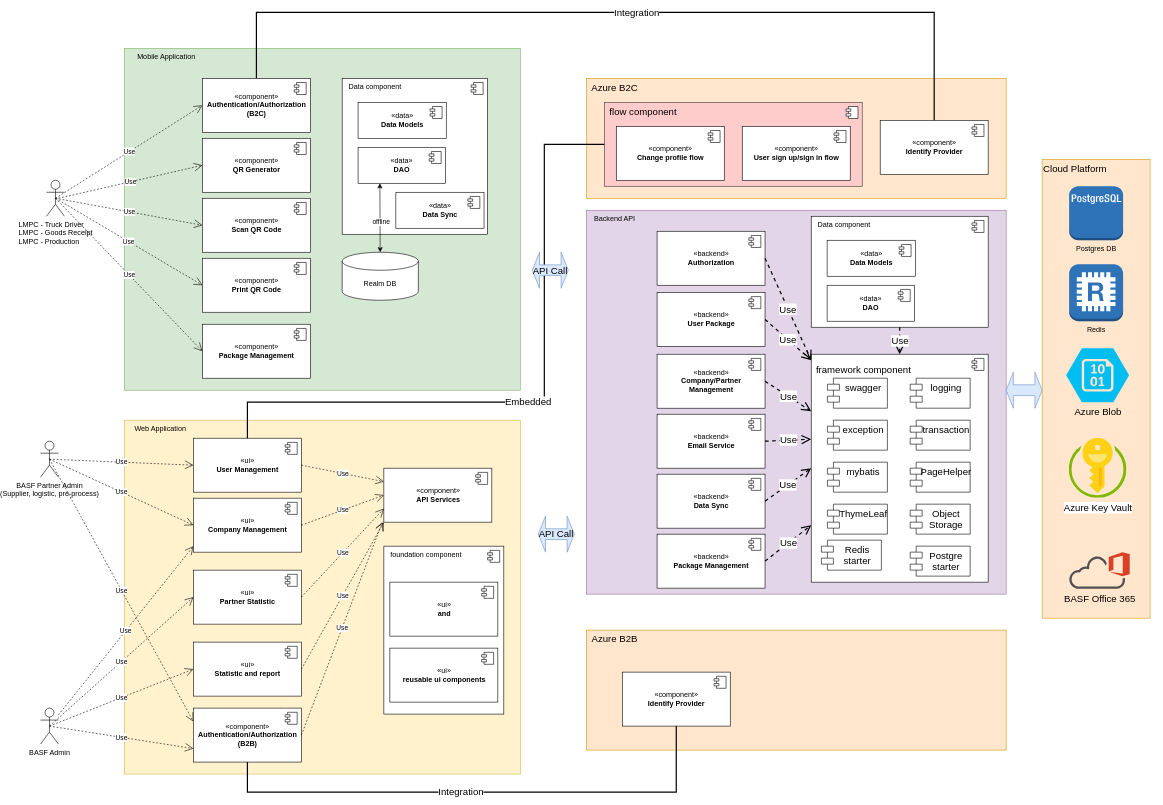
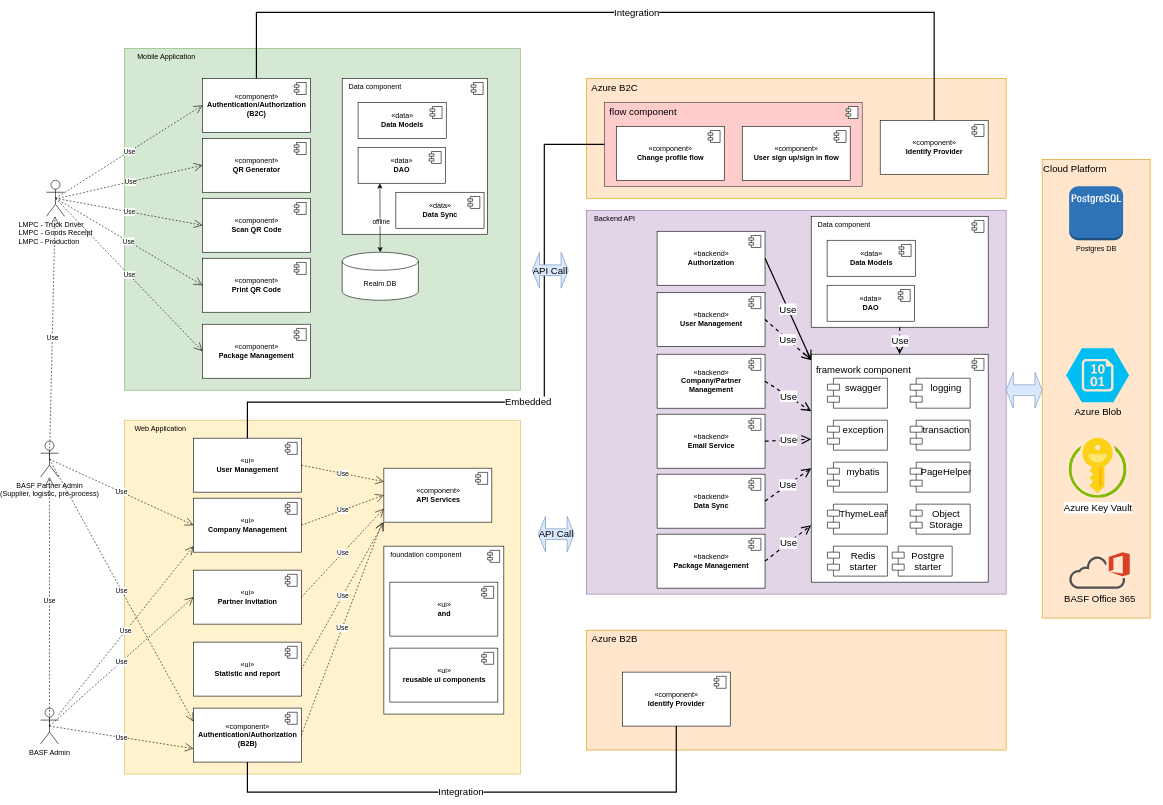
(776, 282) -> (776, 282)
(1097, 293) -> none
(712, 320) -> (712, 320)
(123, 462) -> (53, 325)
(852, 555) -> (858, 561)
(941, 561) -> (923, 561)
(248, 597) -> (248, 597)
(125, 696) -> (50, 598)
